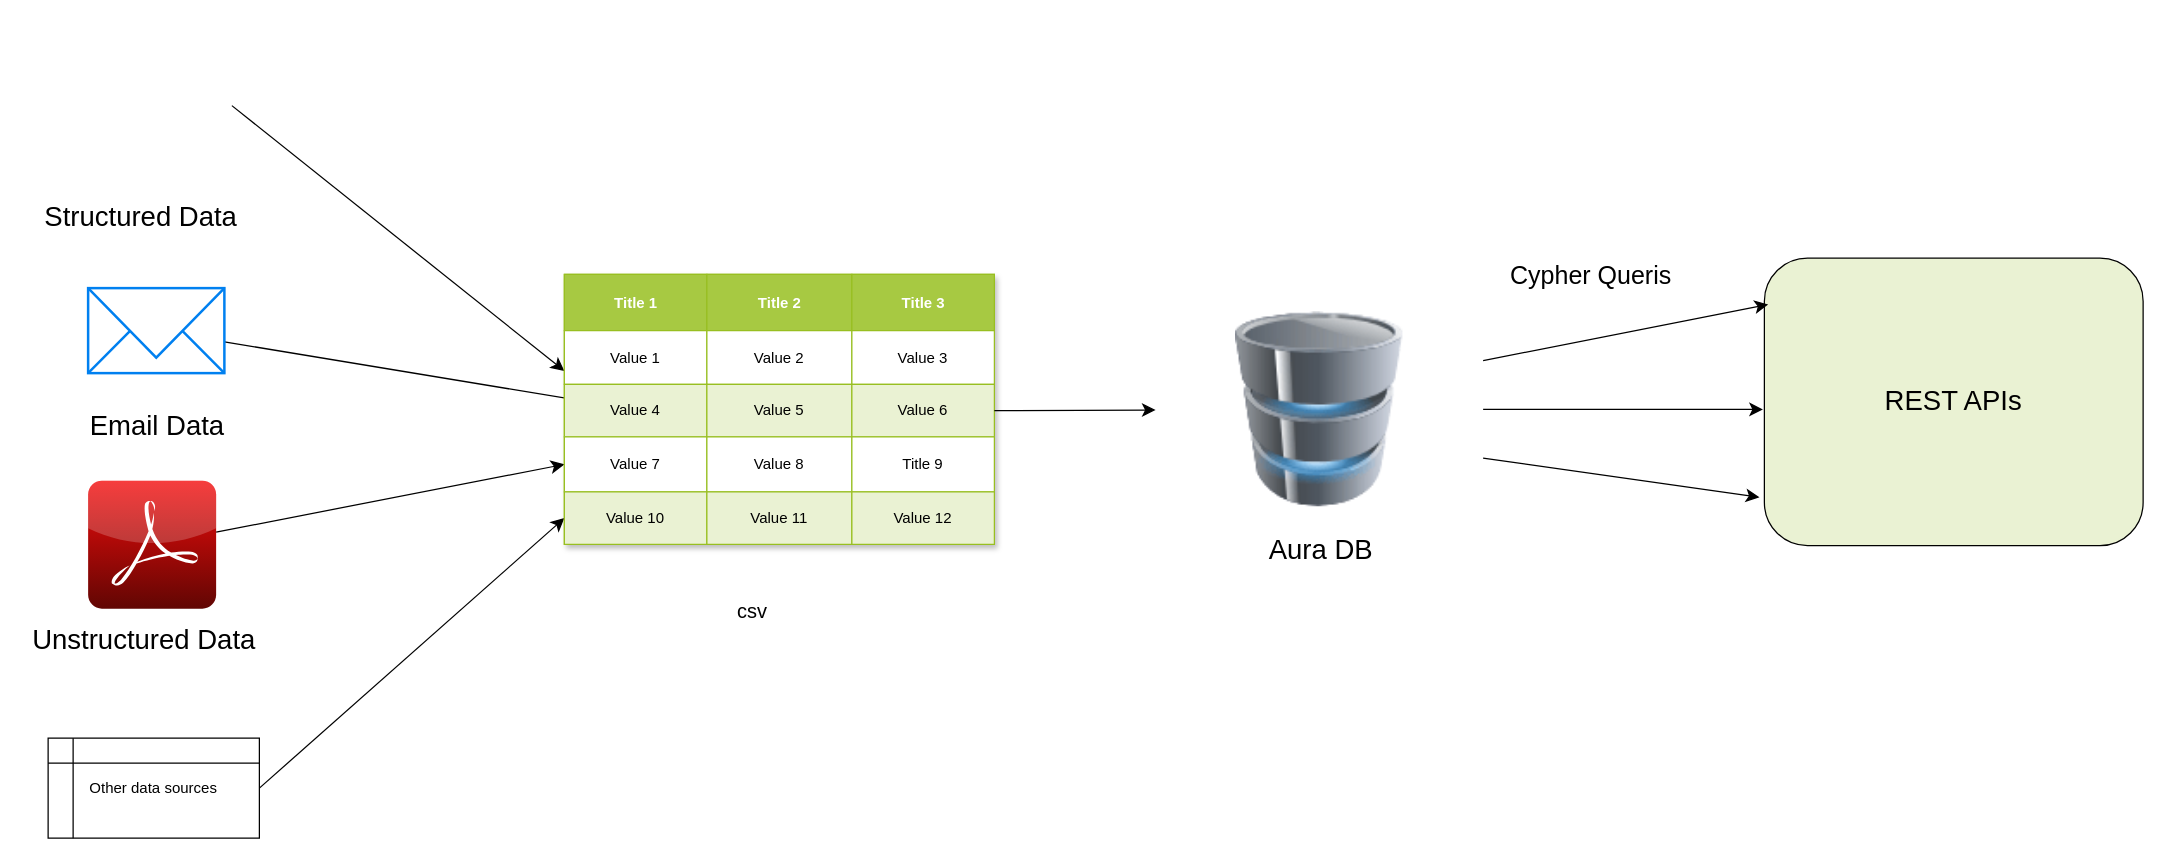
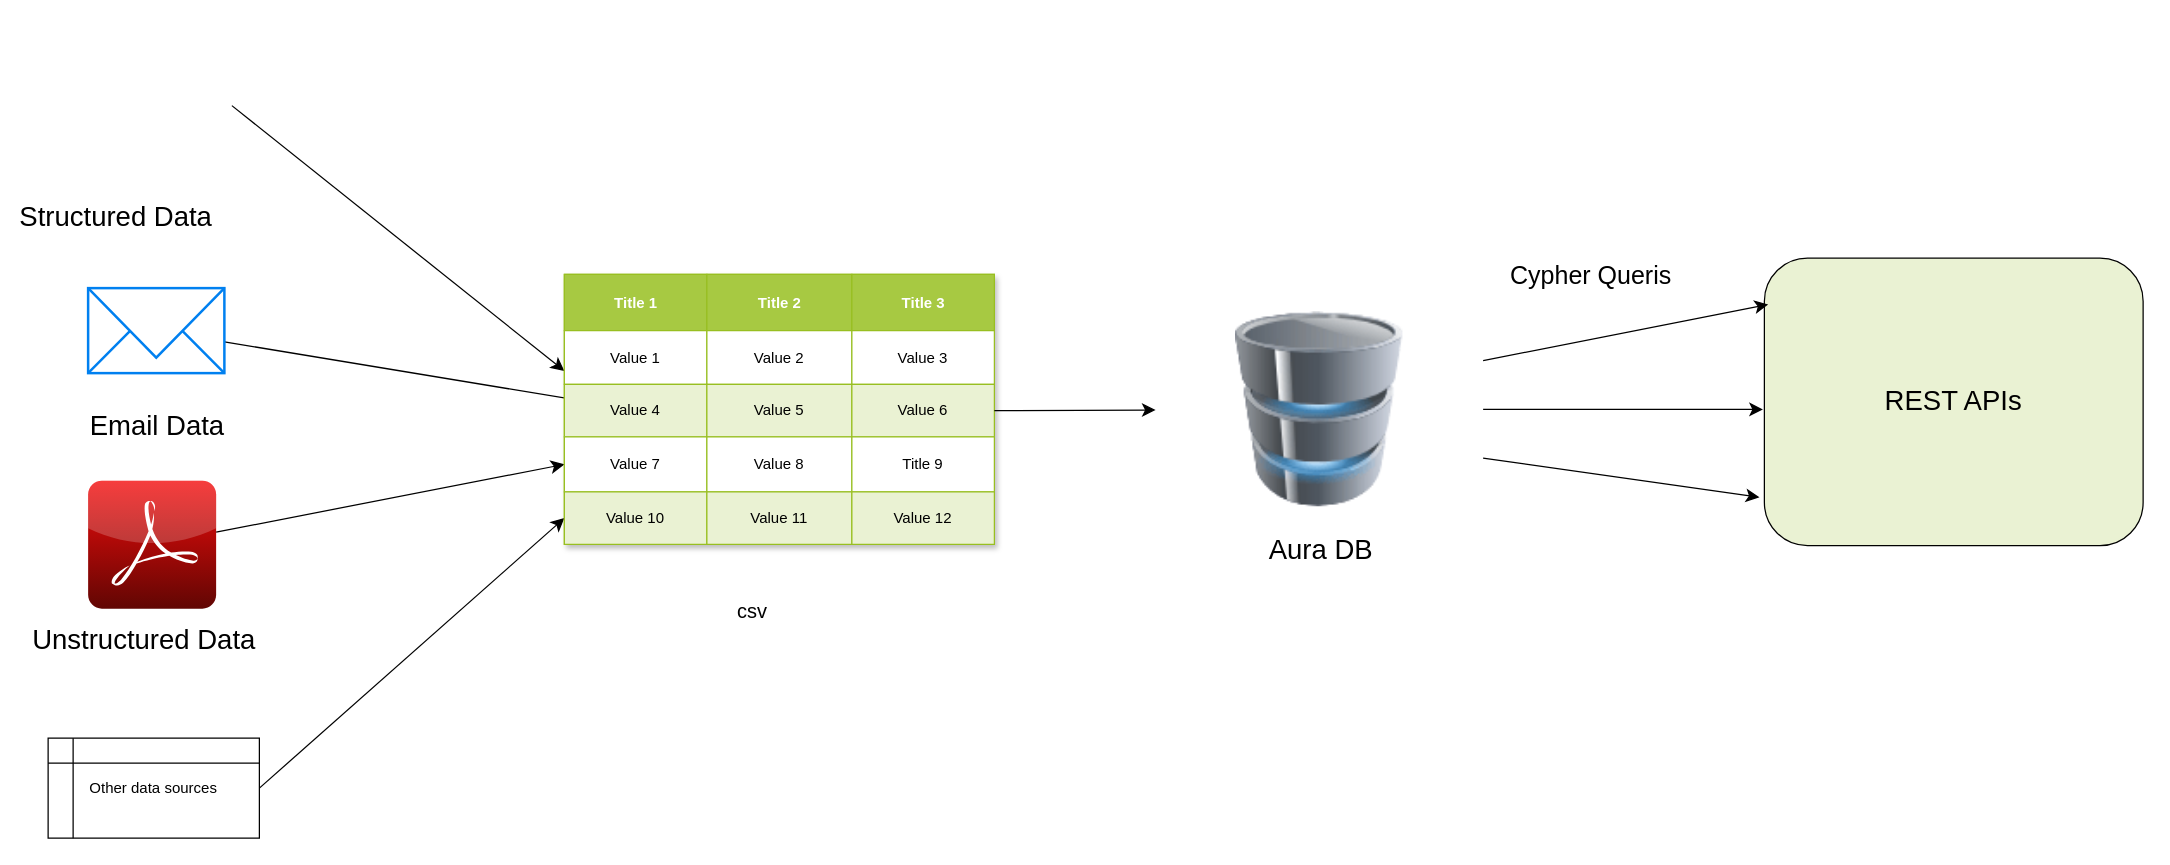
(141, 218) -> (116, 218)
